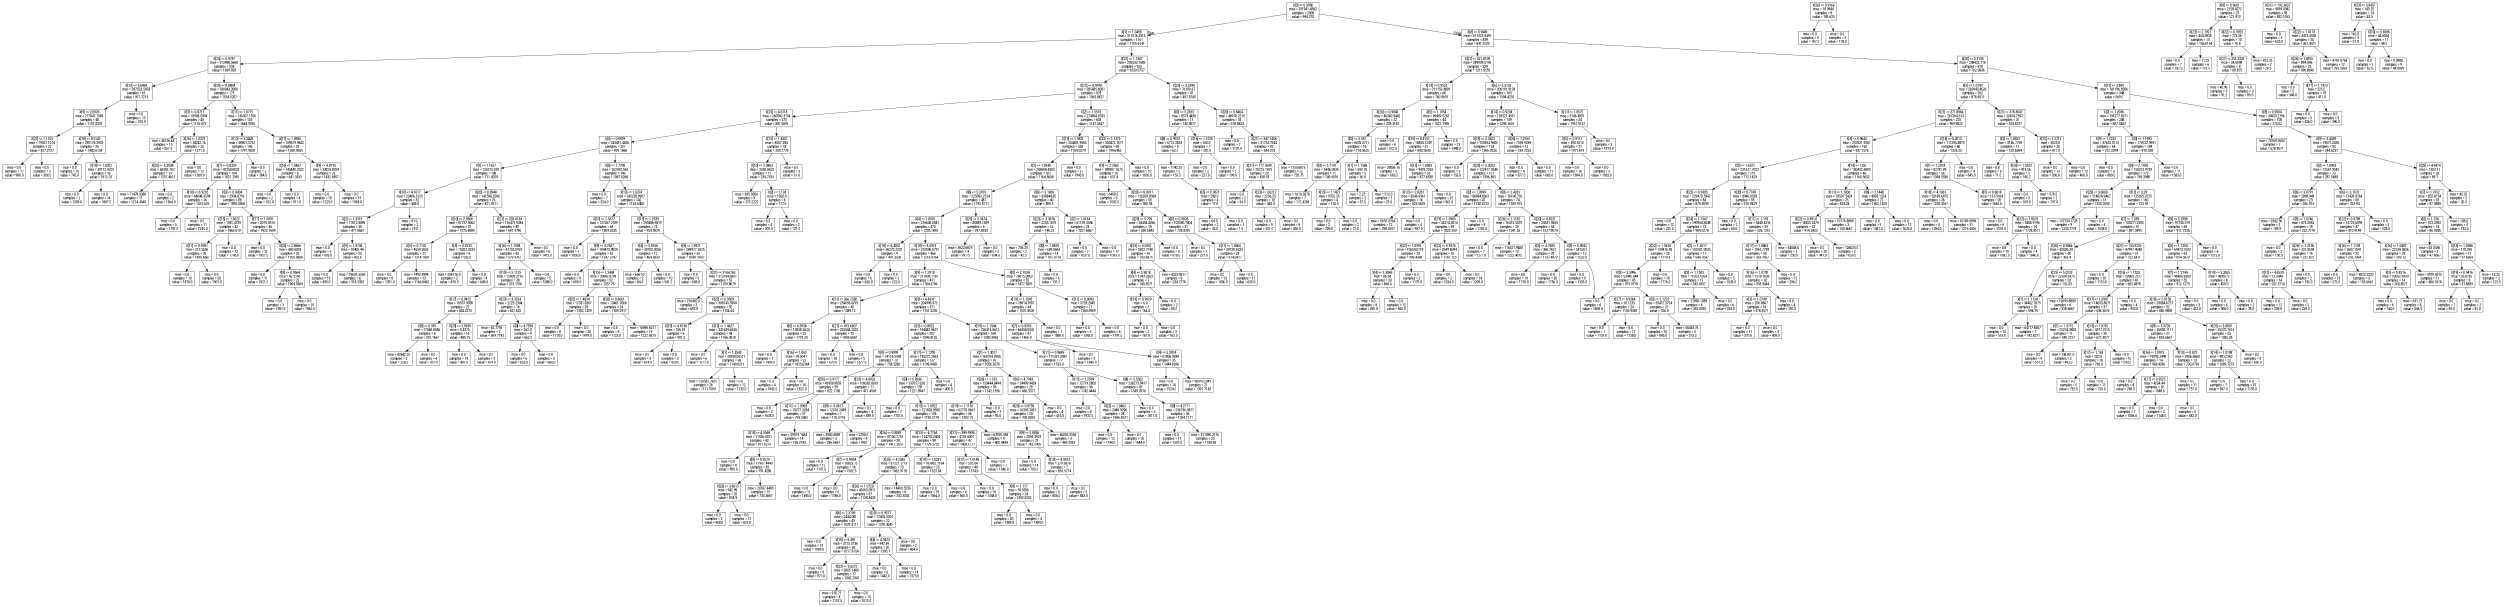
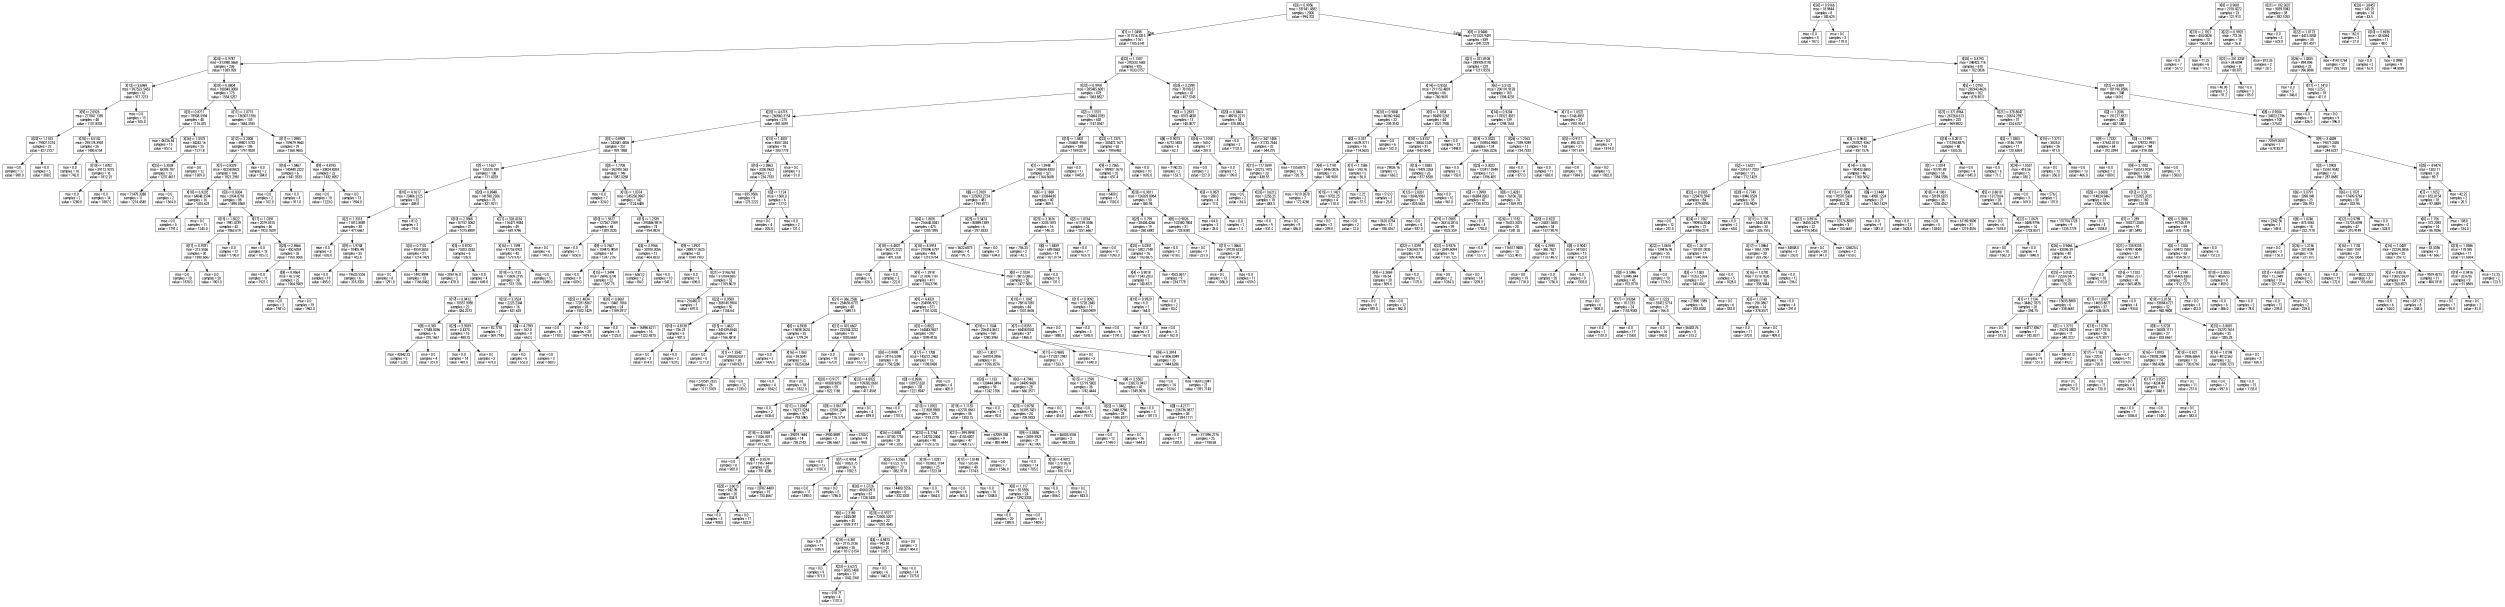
(1324, 225) -> (1324, 225)
(1609, 292) -> (1625, 291)
none -> (797, 344)
(861, 597) -> none
